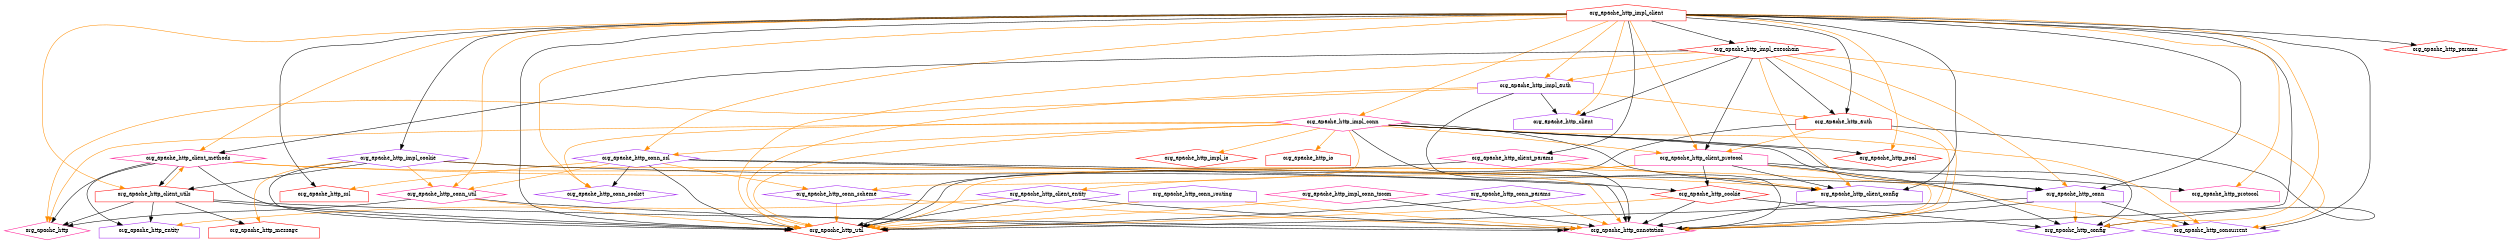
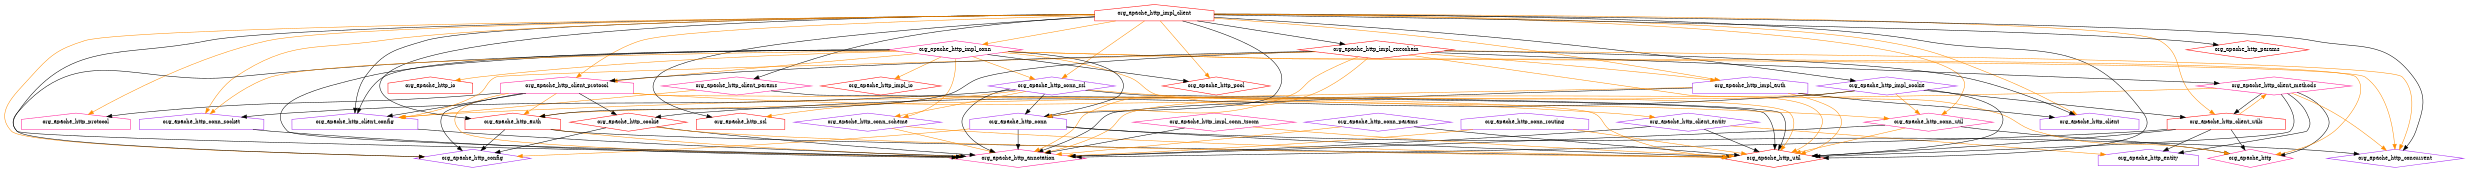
(874, 20) -> none
(1774, 140) -> (546, 100)
none -> (602, 149)
(606, 195) -> (202, 122)
(264, 231) -> none
